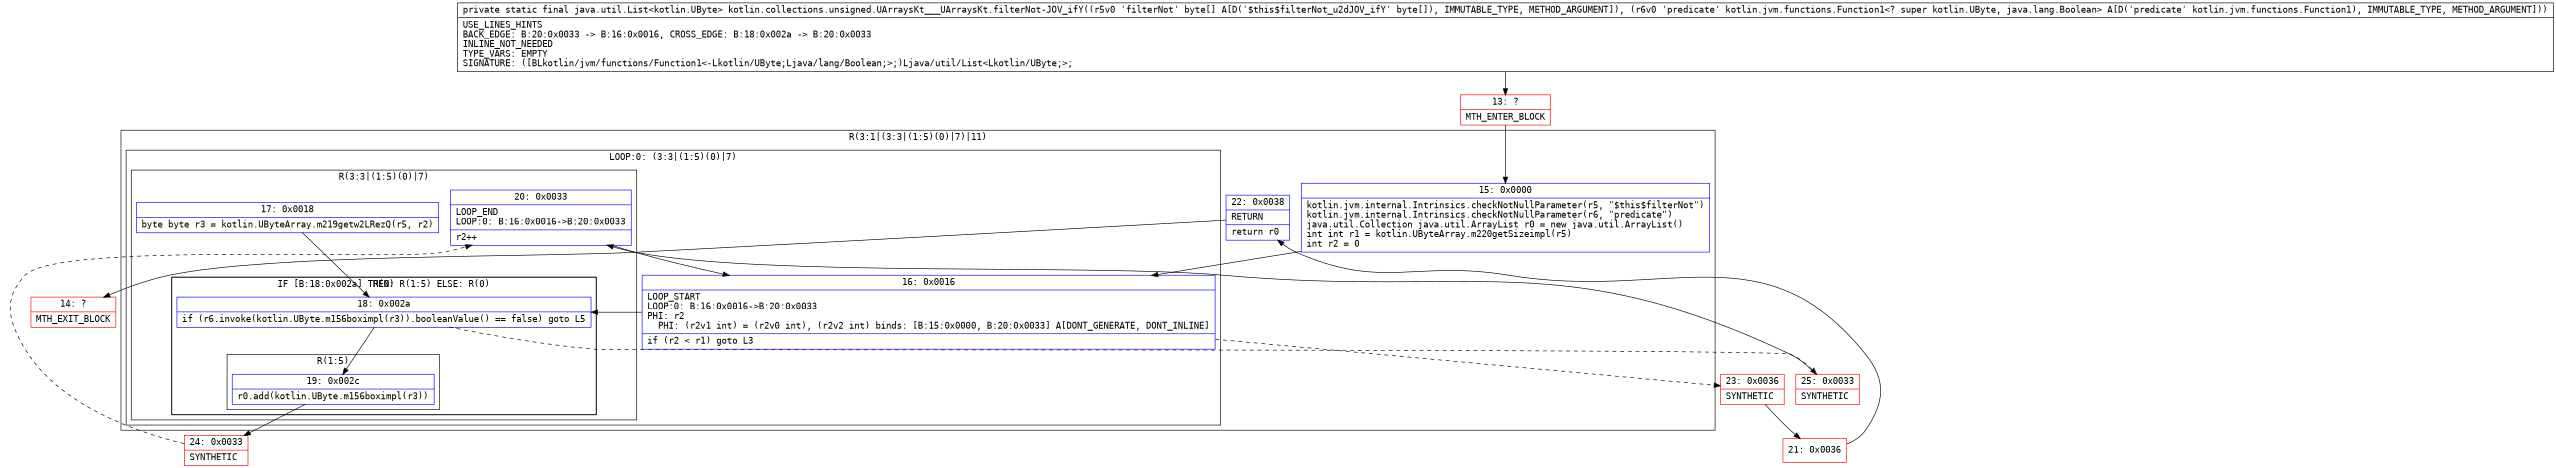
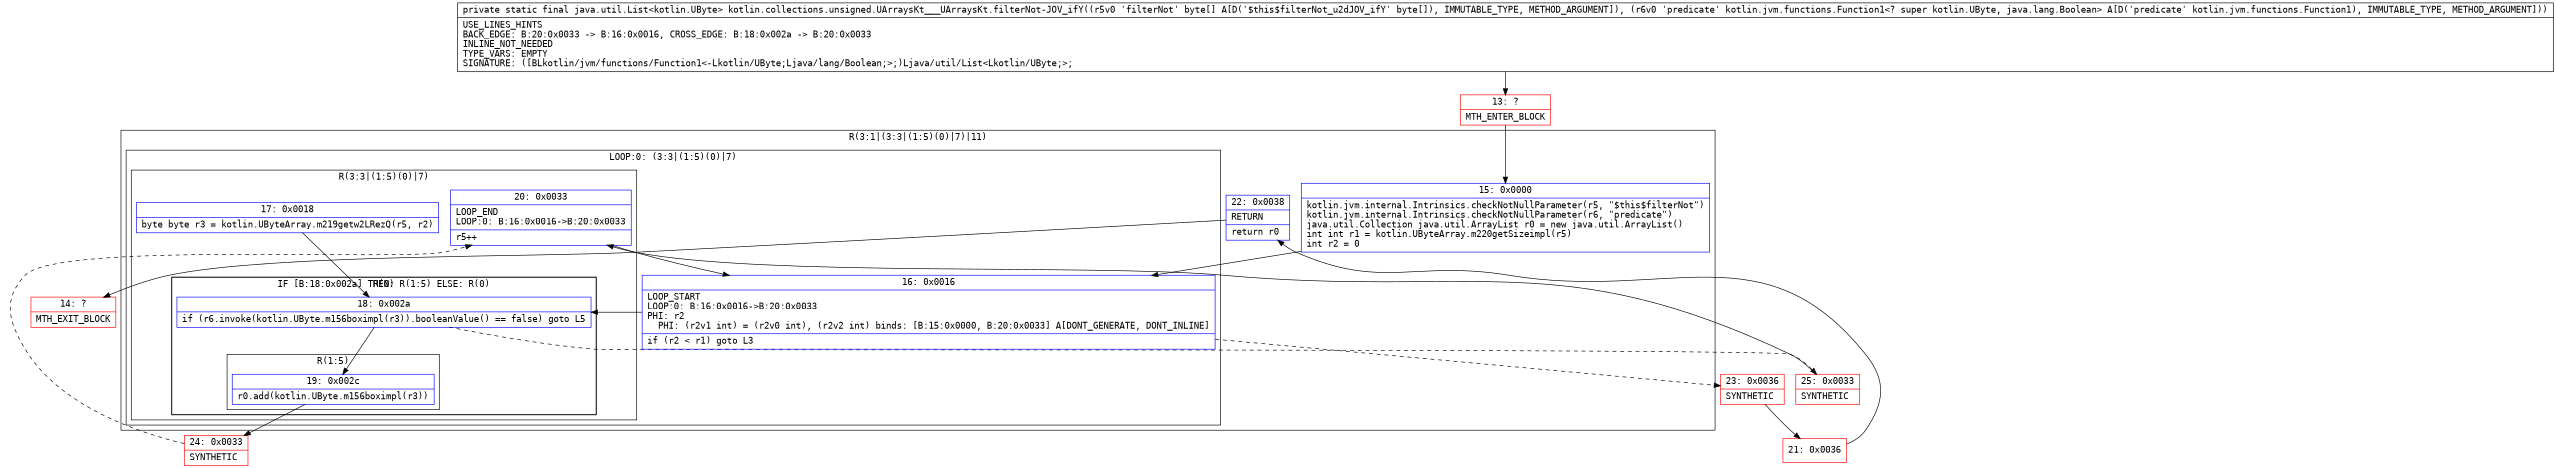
(467, 237) -> (467, 237)
